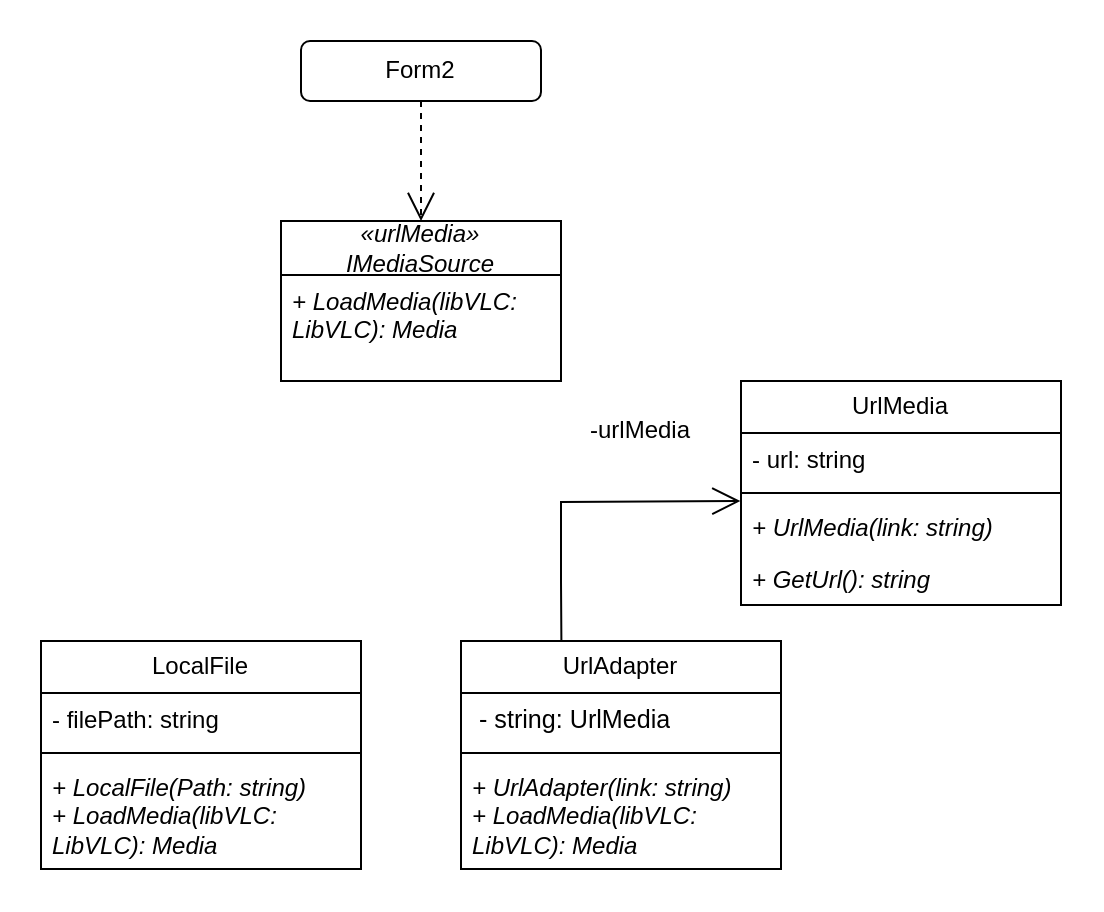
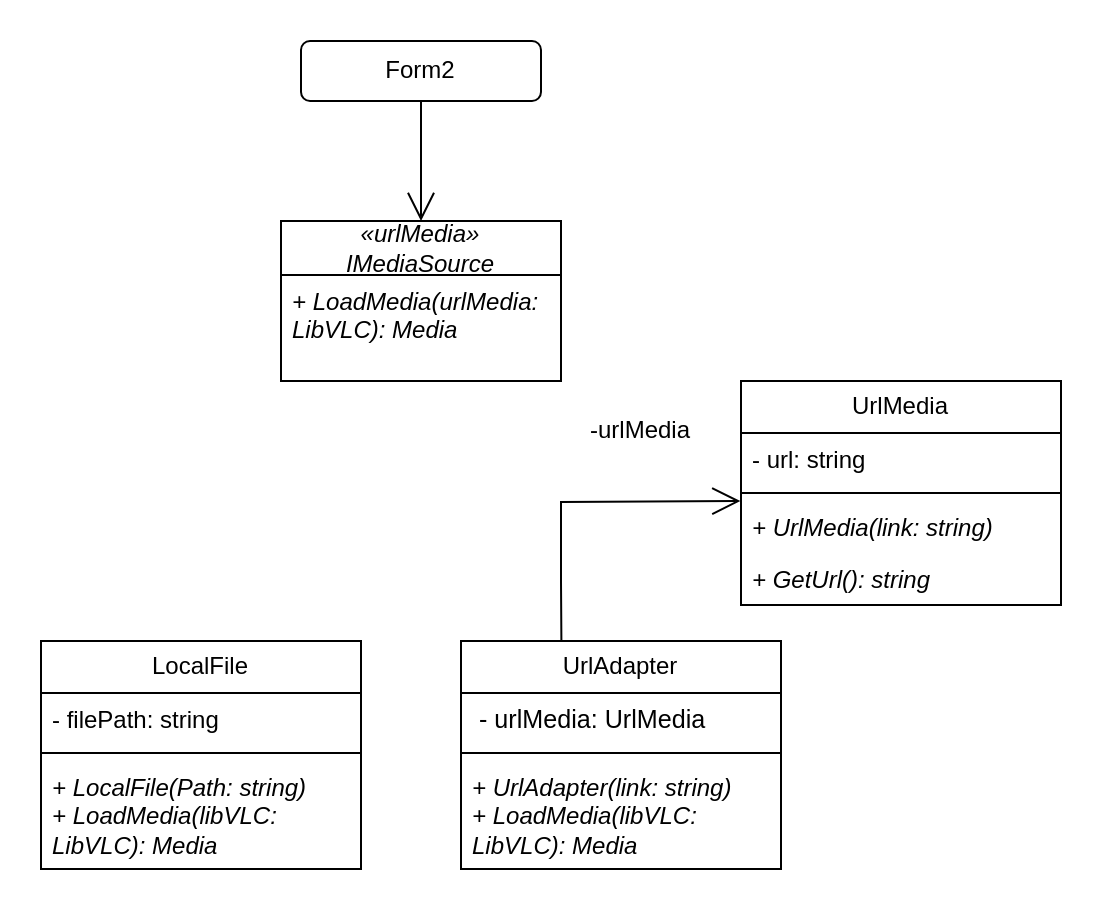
(421, 157) -> (421, 157)
(423, 318) -> (423, 318)
(575, 721) -> (586, 721)
